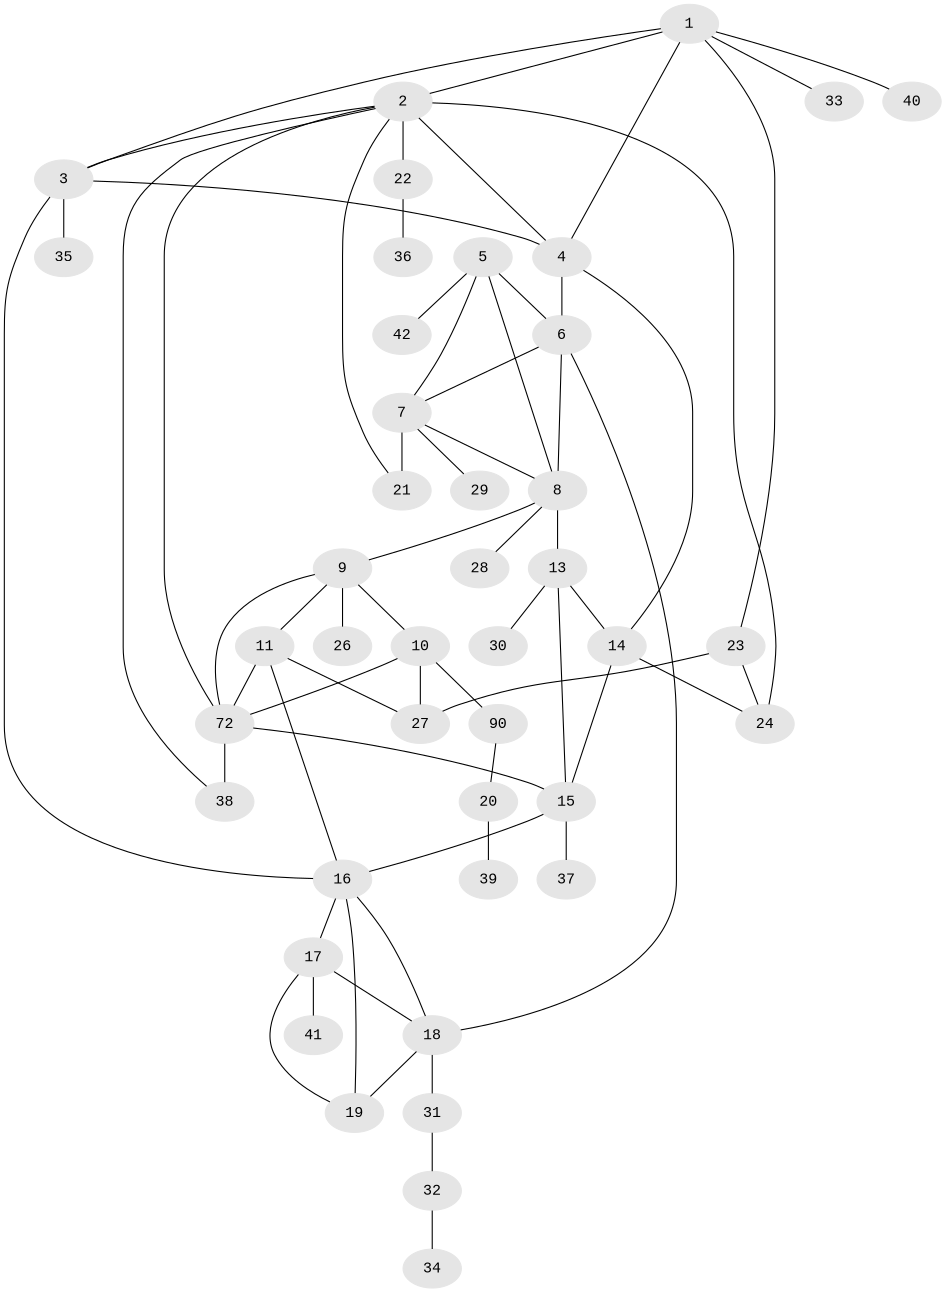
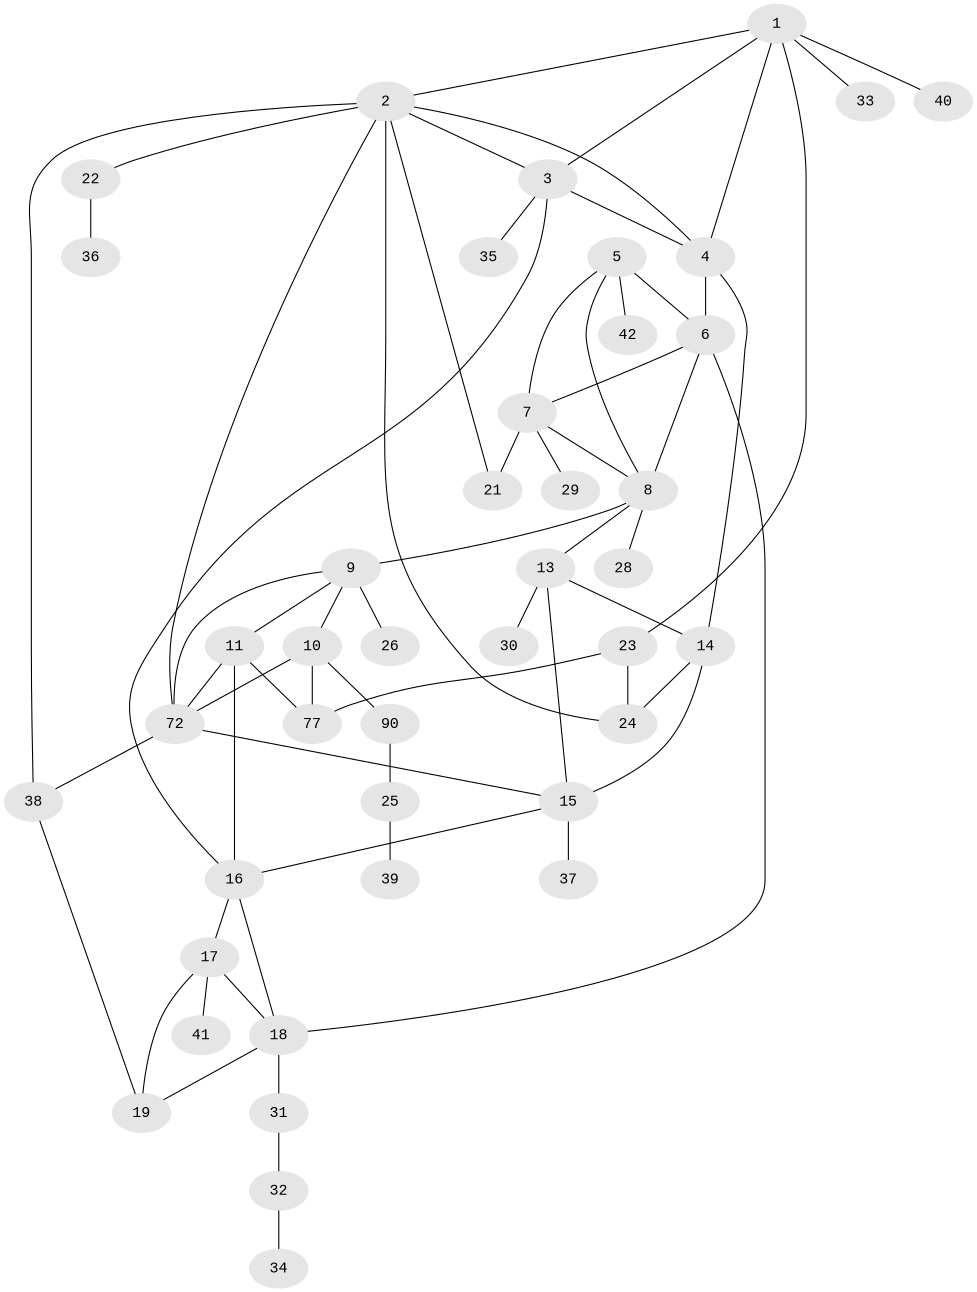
(420, 724) -> (312, 724)
(488, 802) -> (390, 802)
(355, 996) -> (88, 957)
